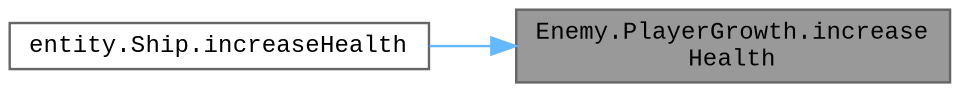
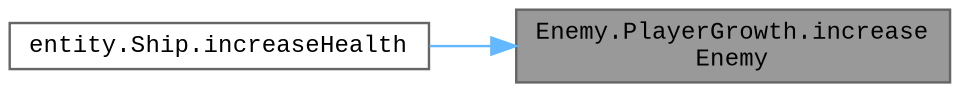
(733, 46) -> (733, 46)
